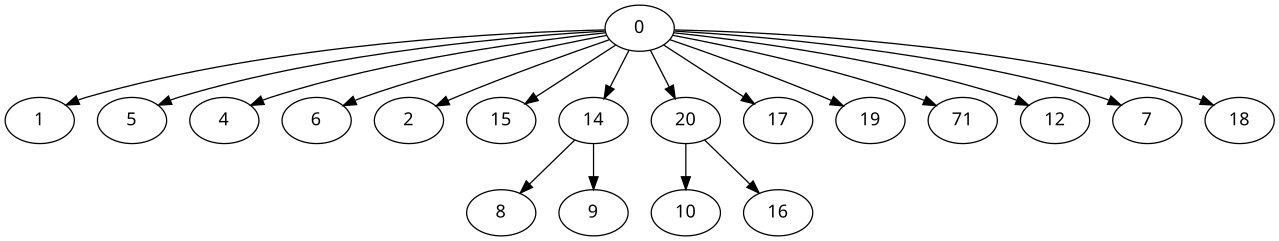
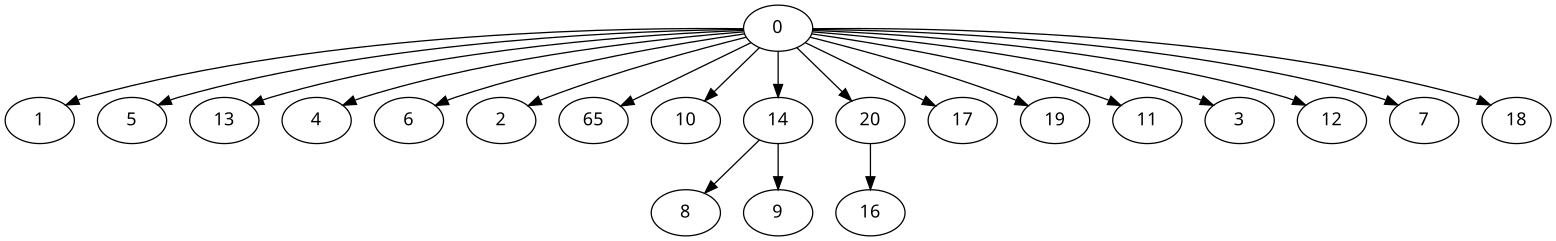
none -> (224, 121)
(501, 121) -> (594, 121)
(963, 121) -> (1147, 121)
none -> (1240, 121)
(686, 160) -> (737, 70)
